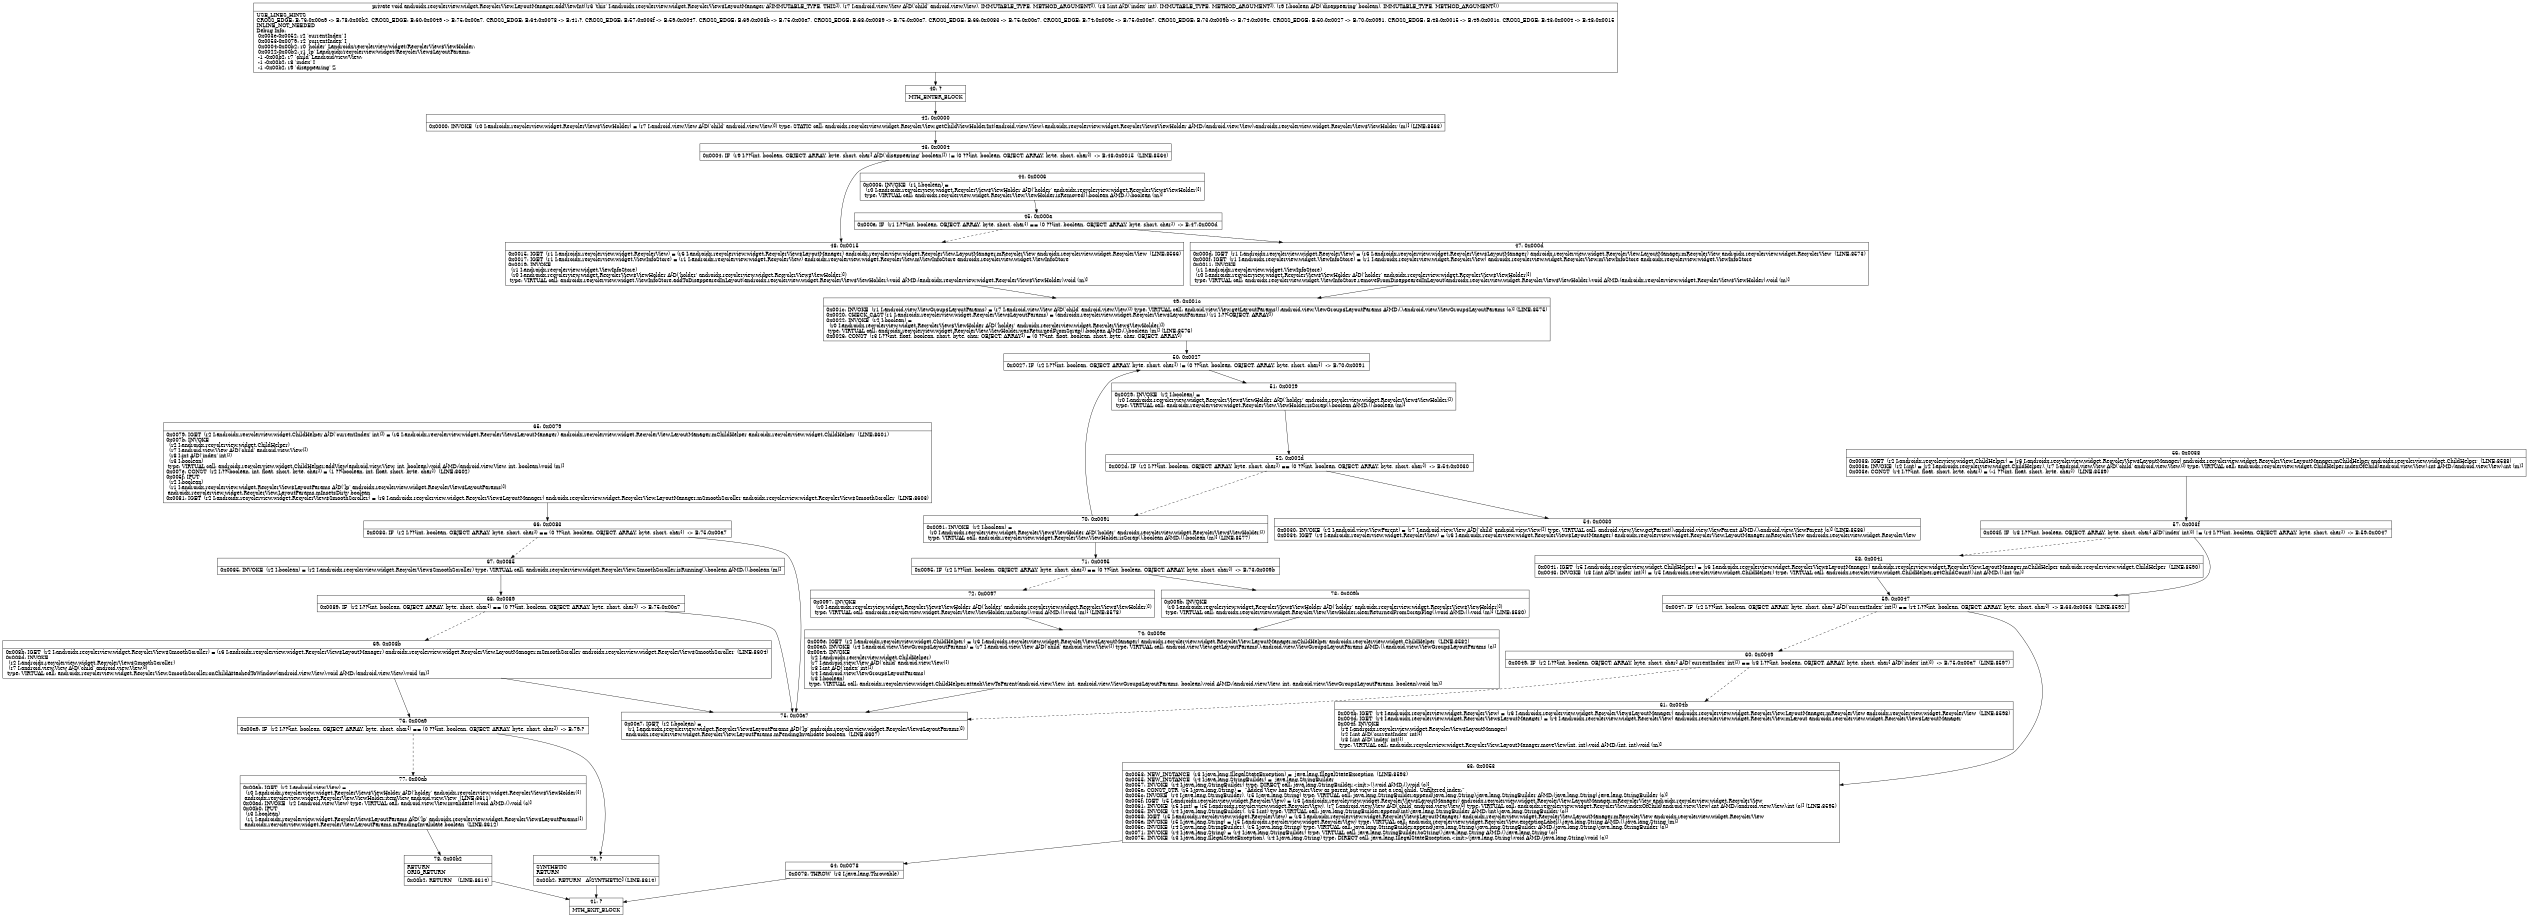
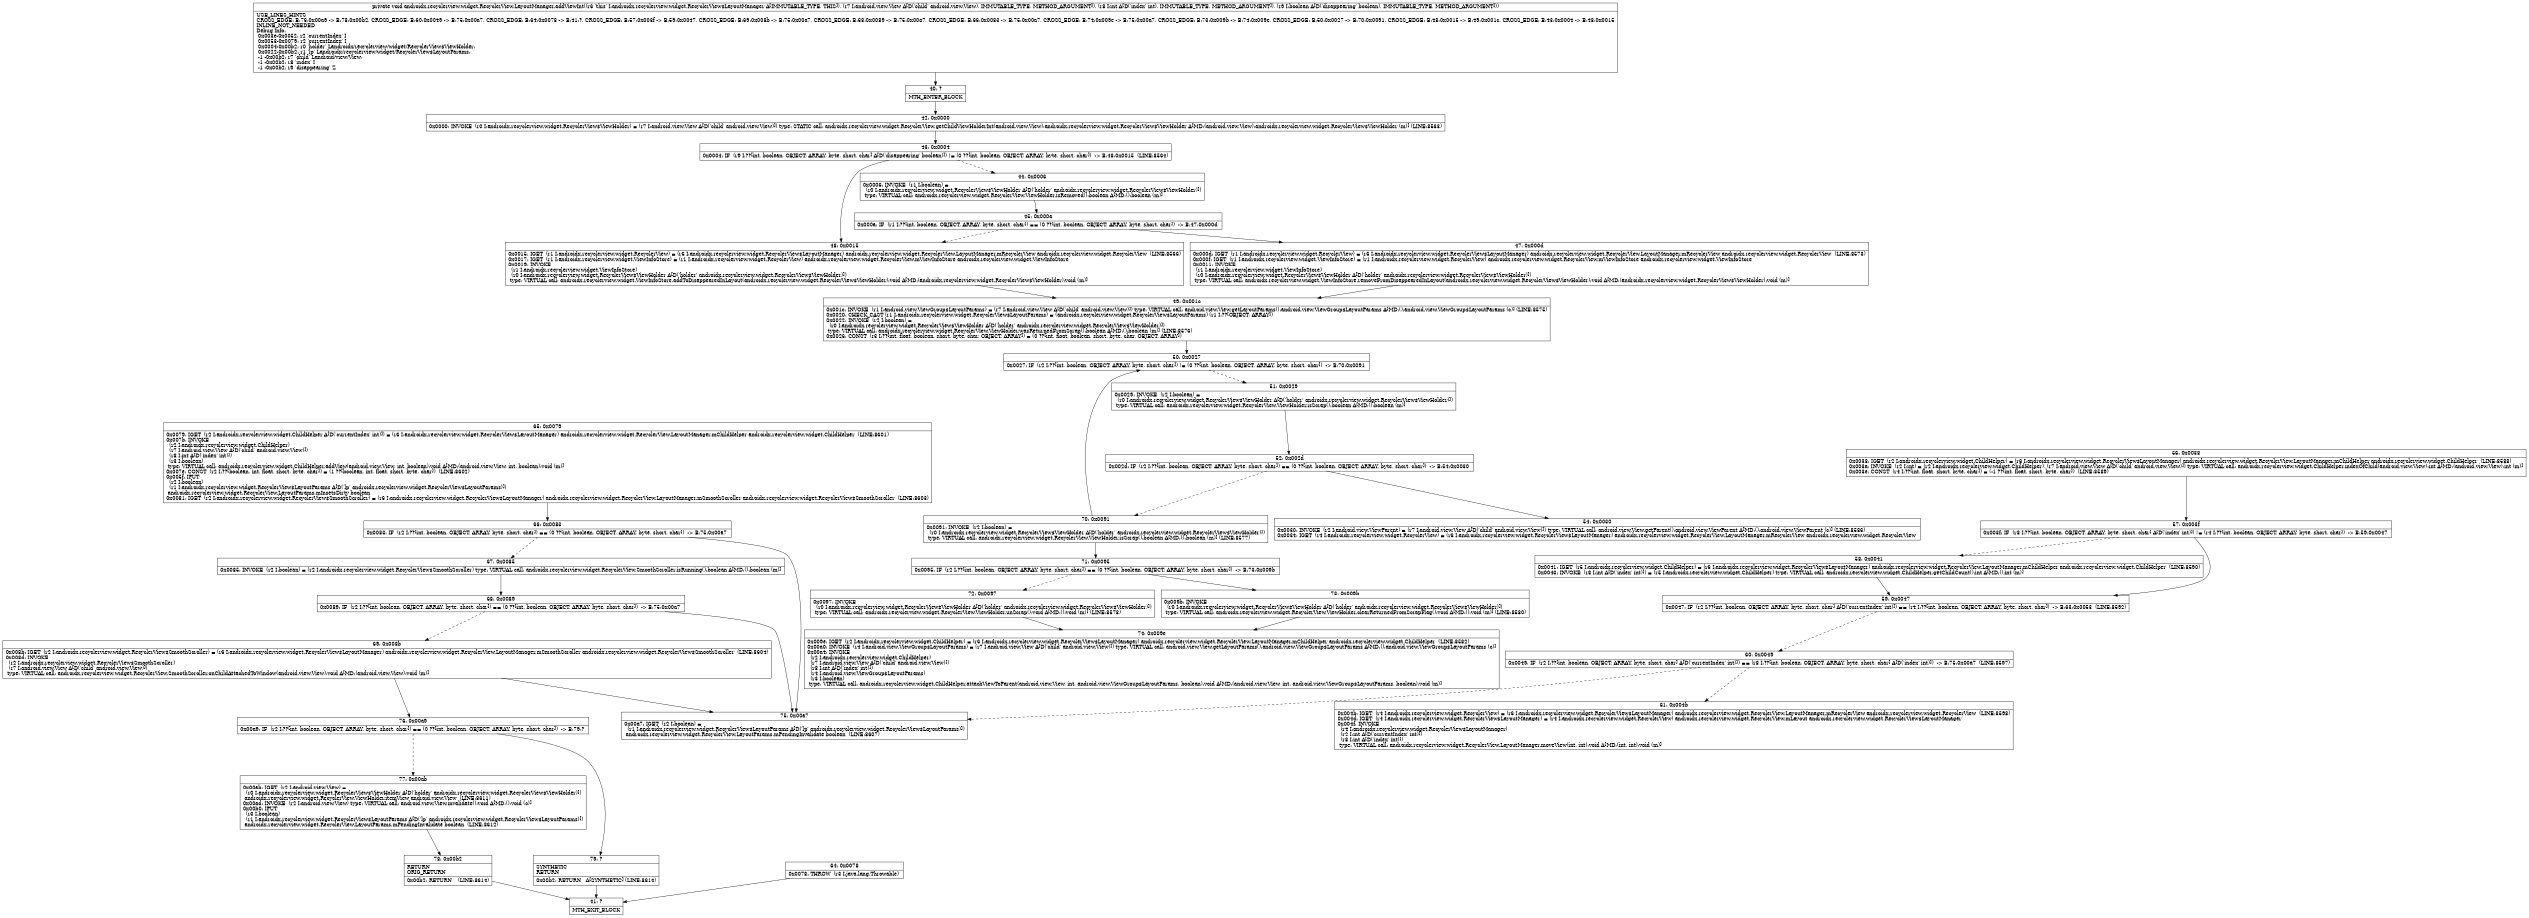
none -> (975, 166)
(1226, 376) -> (1226, 376)
(932, 700) -> none
(1481, 803) -> none
